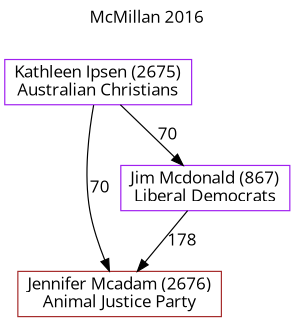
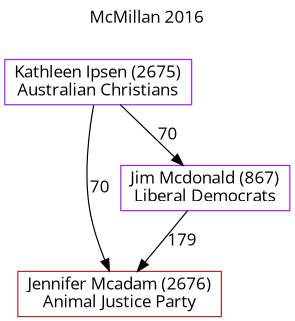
(182, 241) -> (182, 241)
